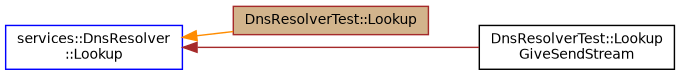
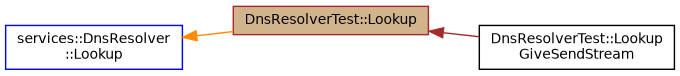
(338, 47) -> (461, 35)
